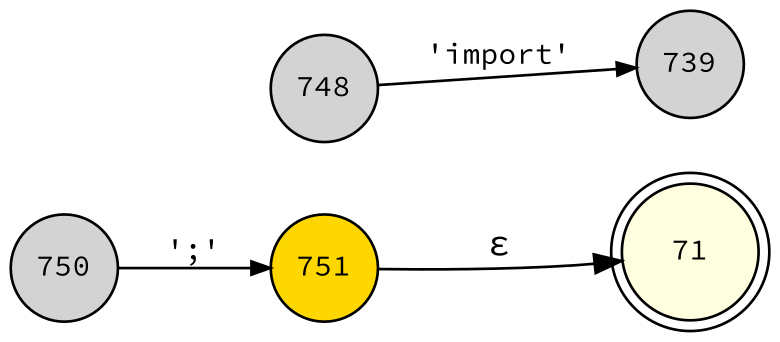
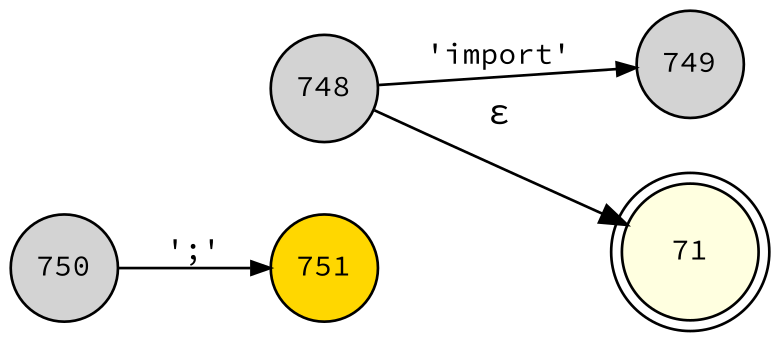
(690, 64) -> (690, 64)
(486, 269) -> (489, 162)
